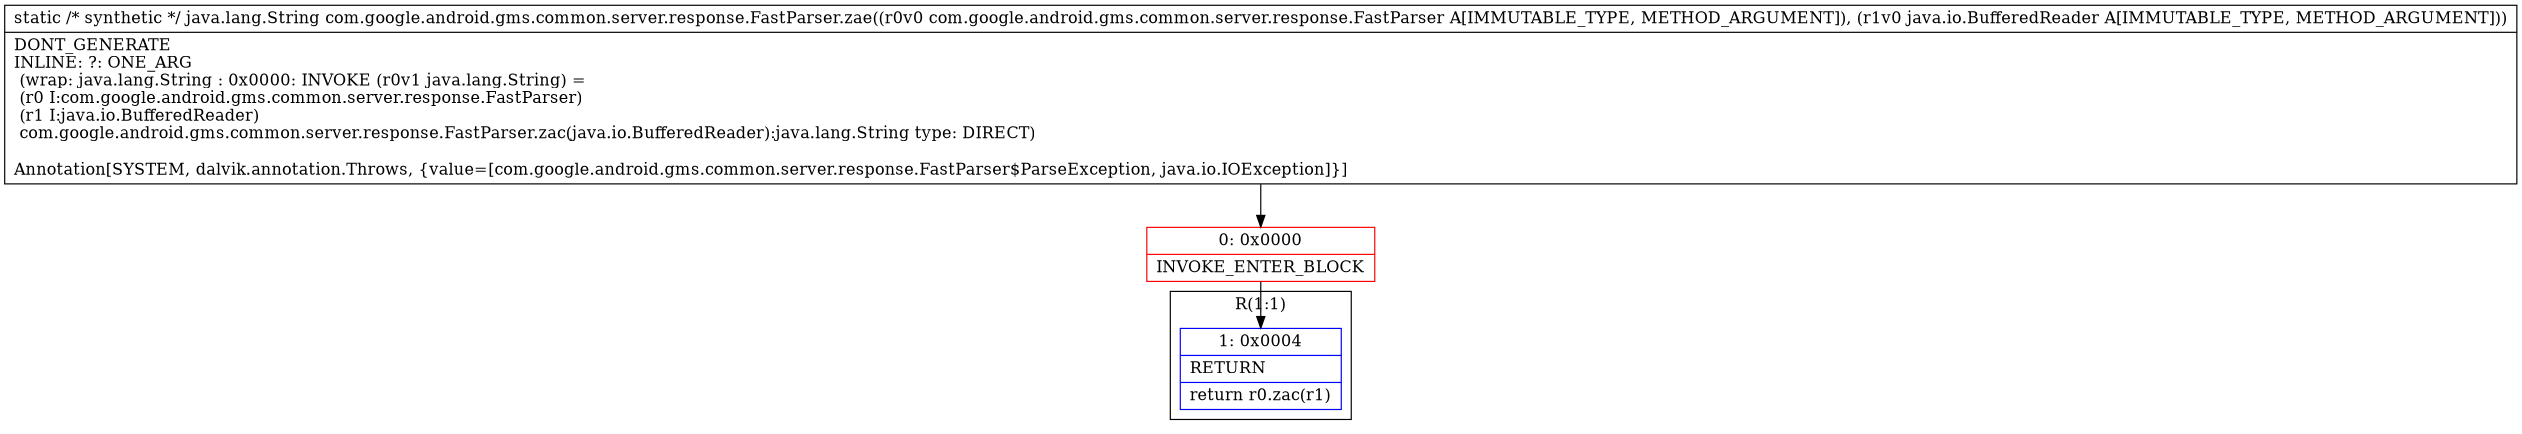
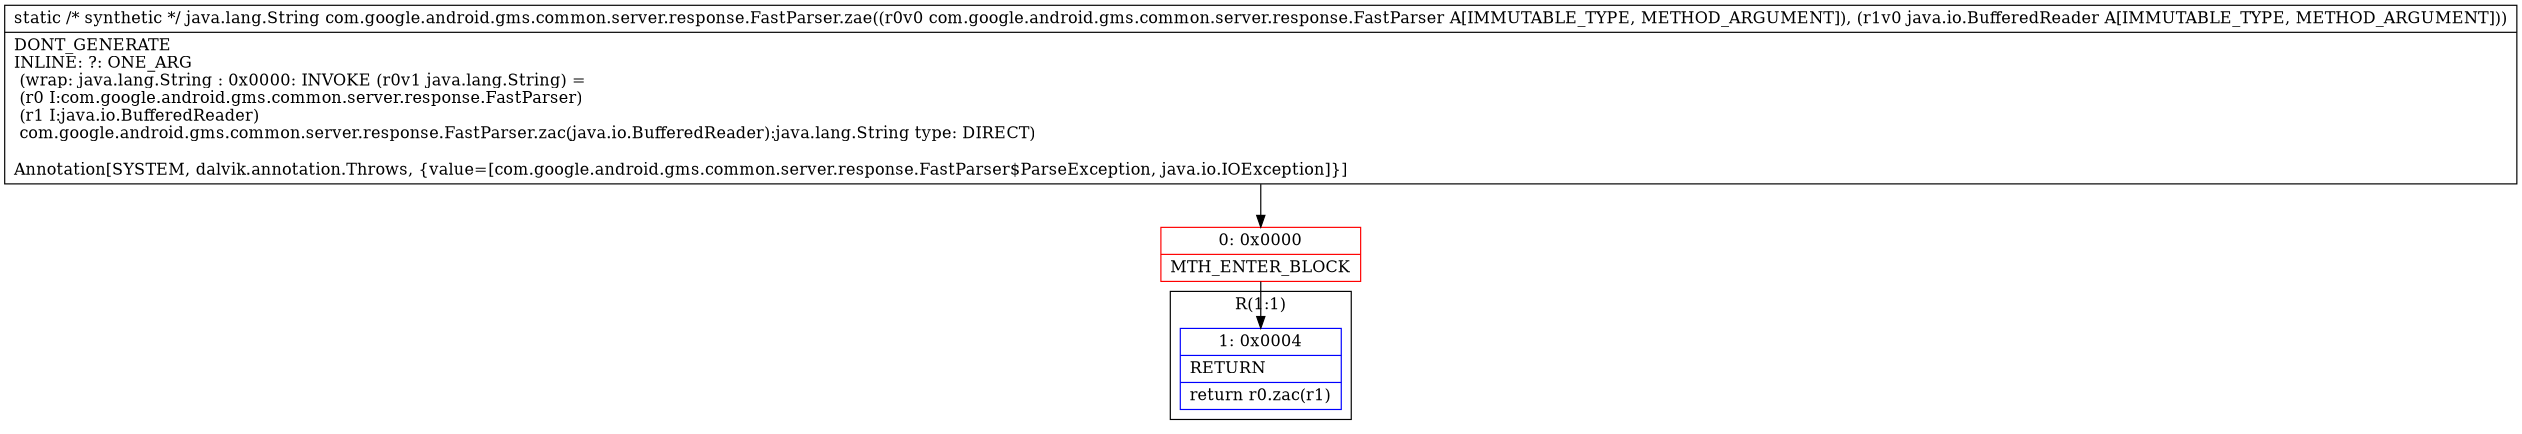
(1261, 267) -> (1261, 267)
